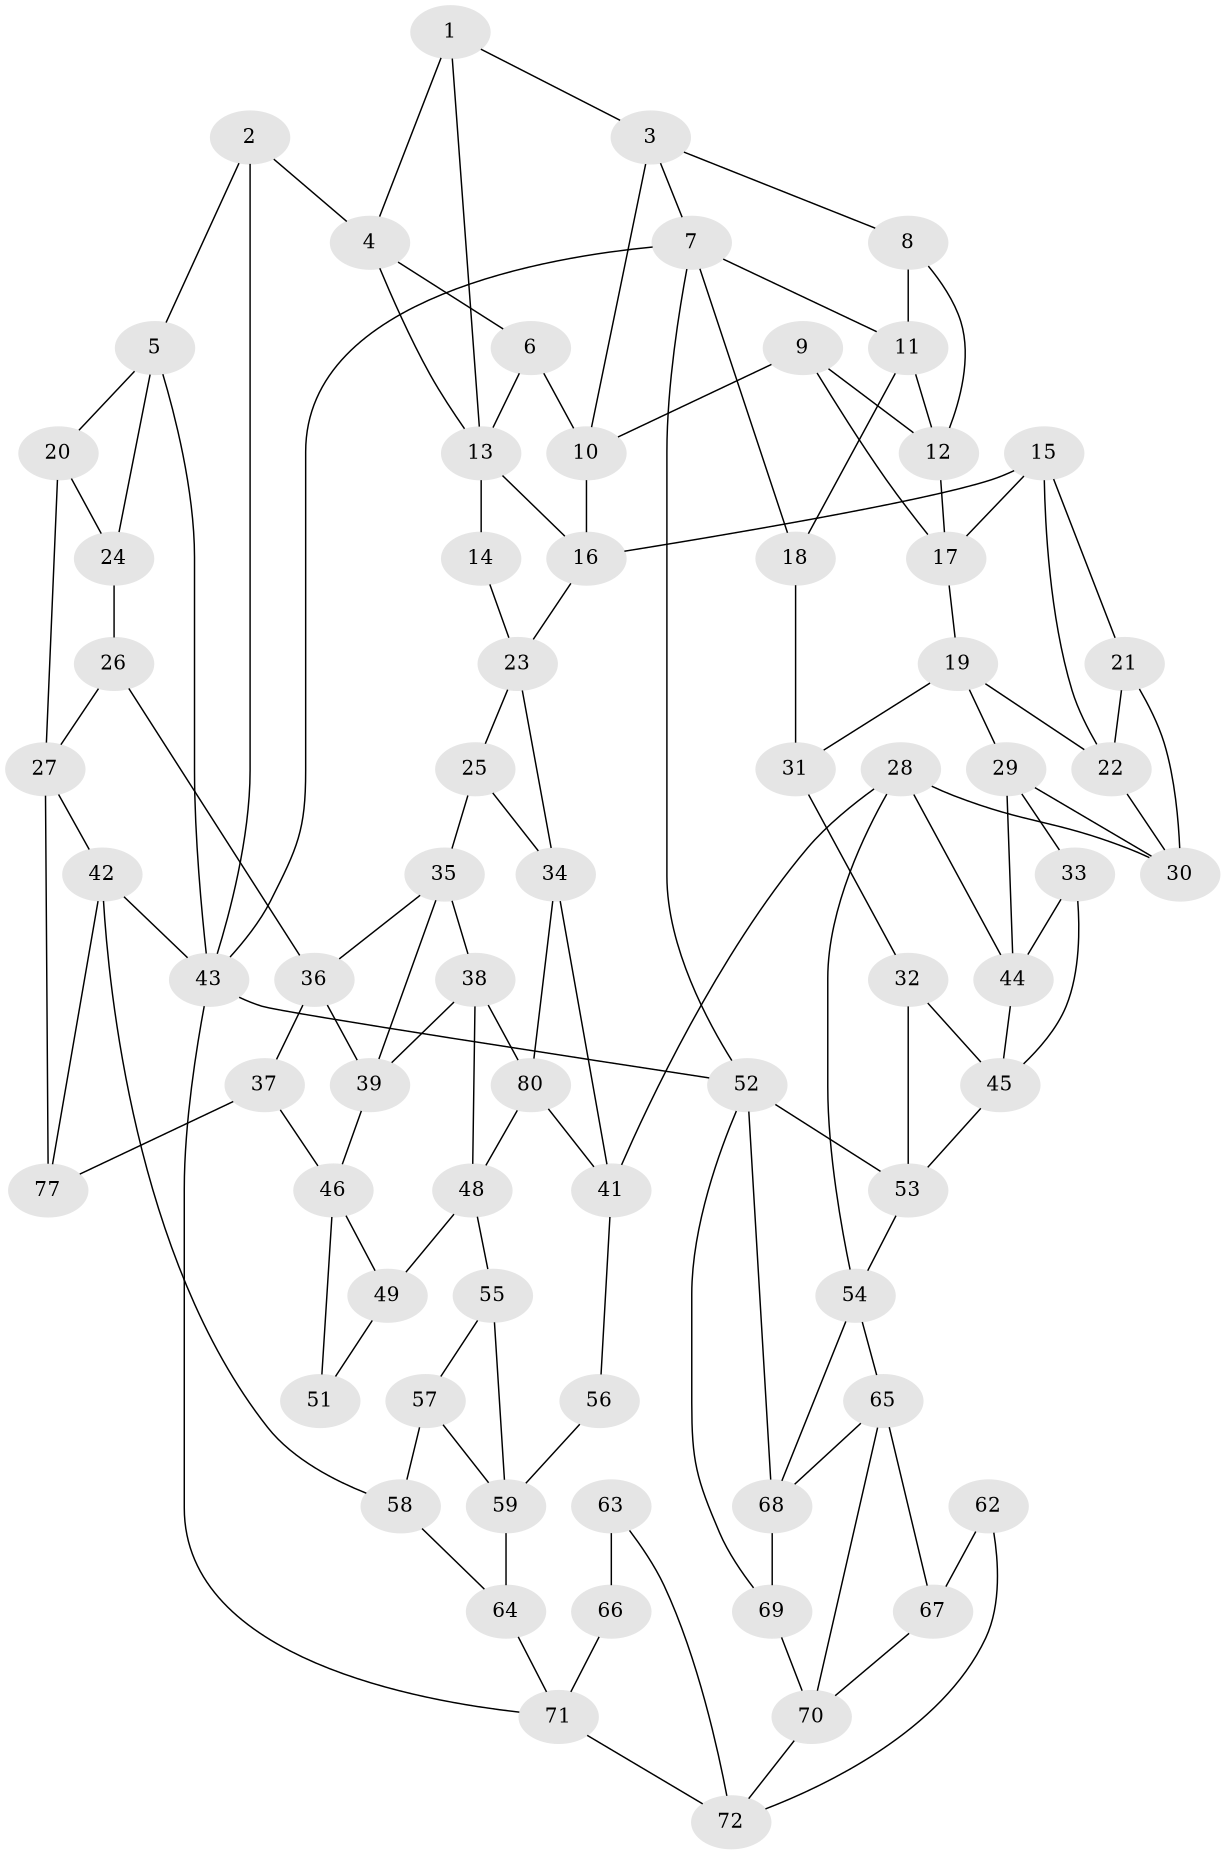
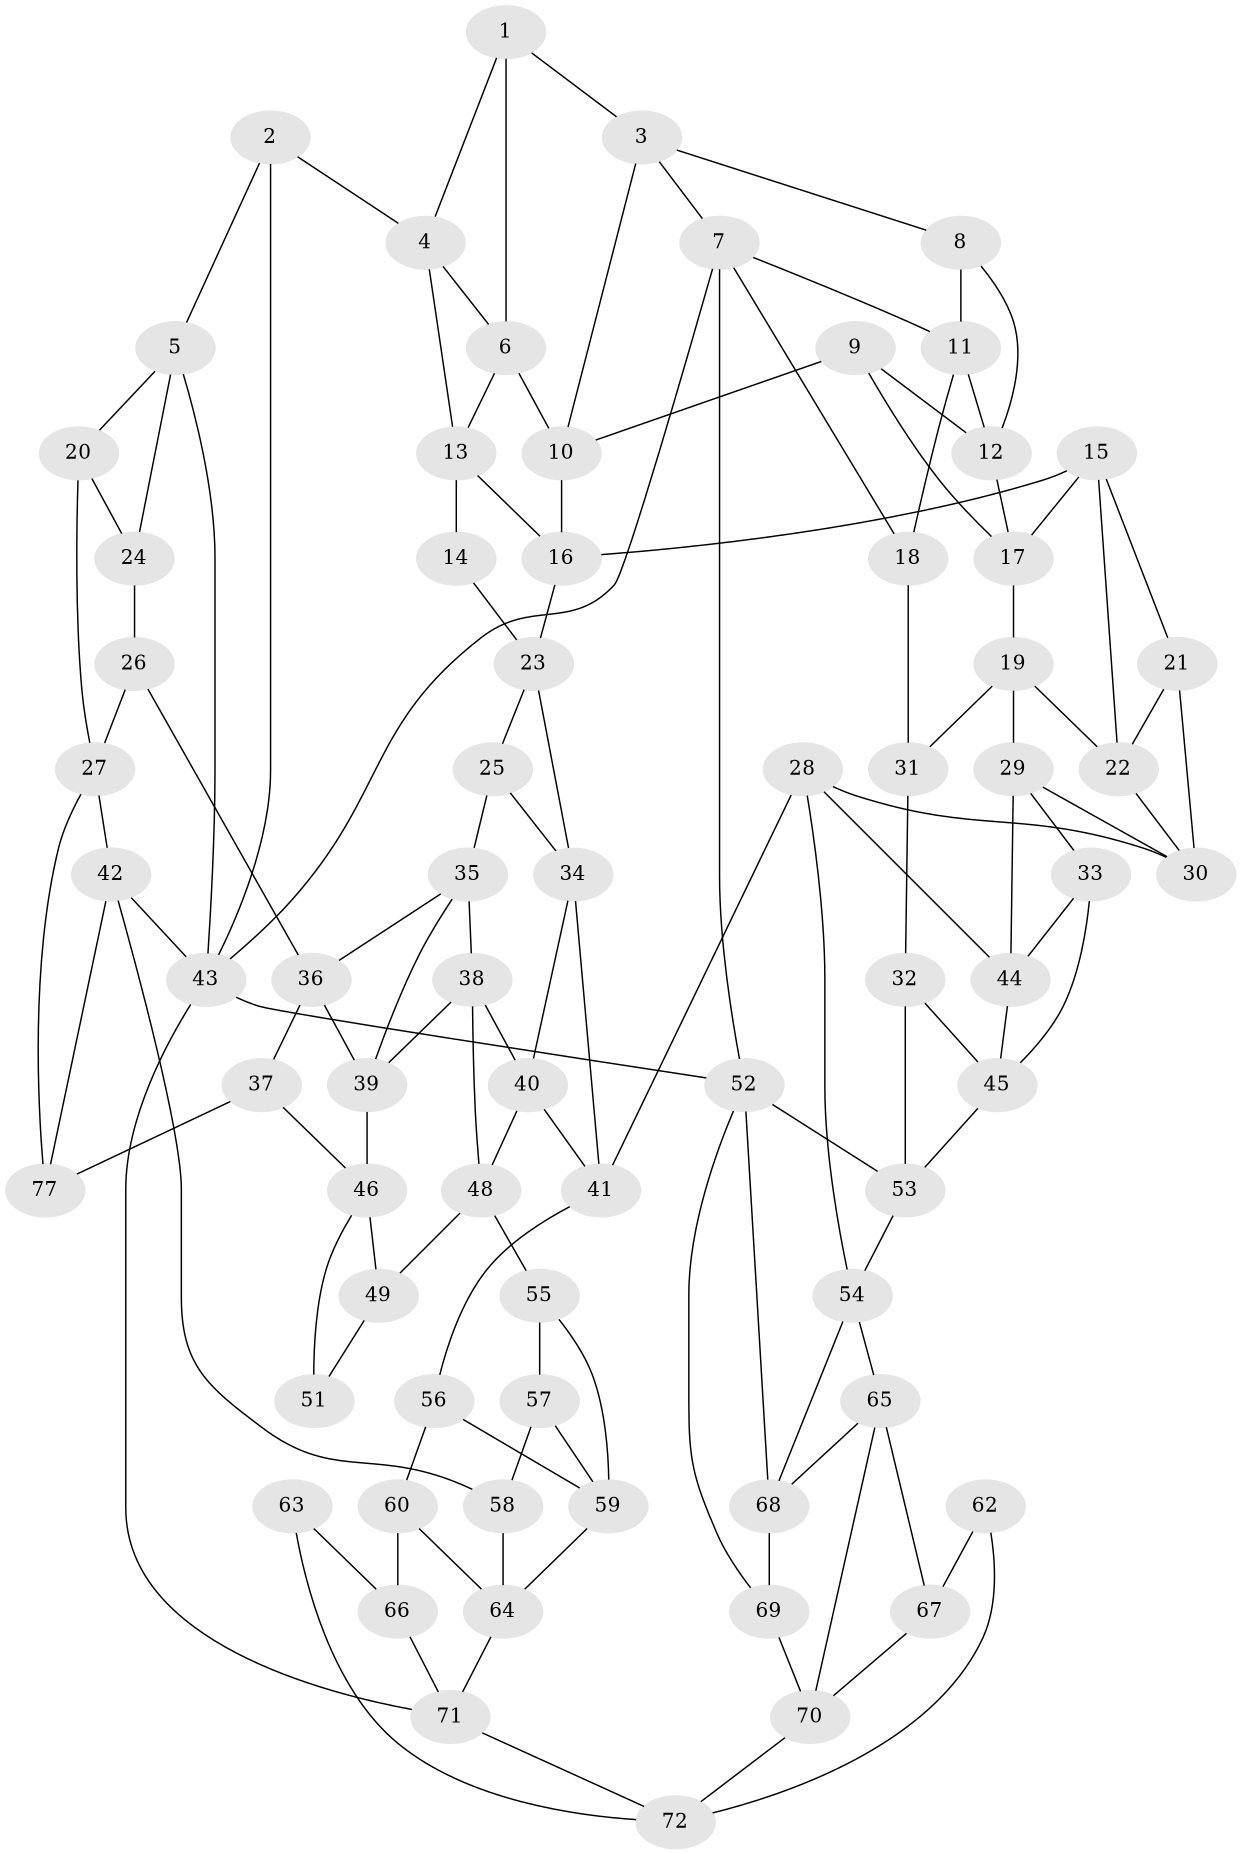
(466, 243) -> (506, 190)
(531, 1085) -> (528, 1085)
none -> (398, 1506)
